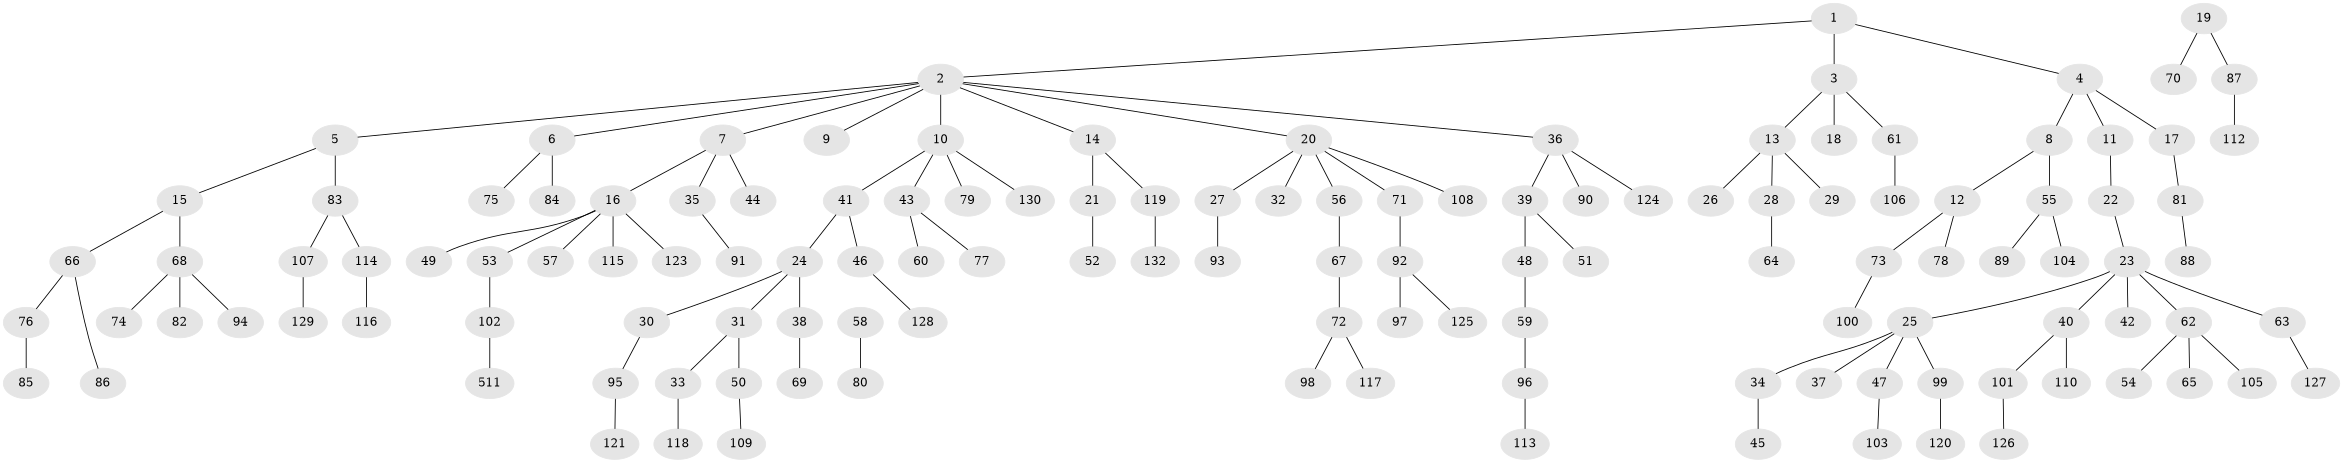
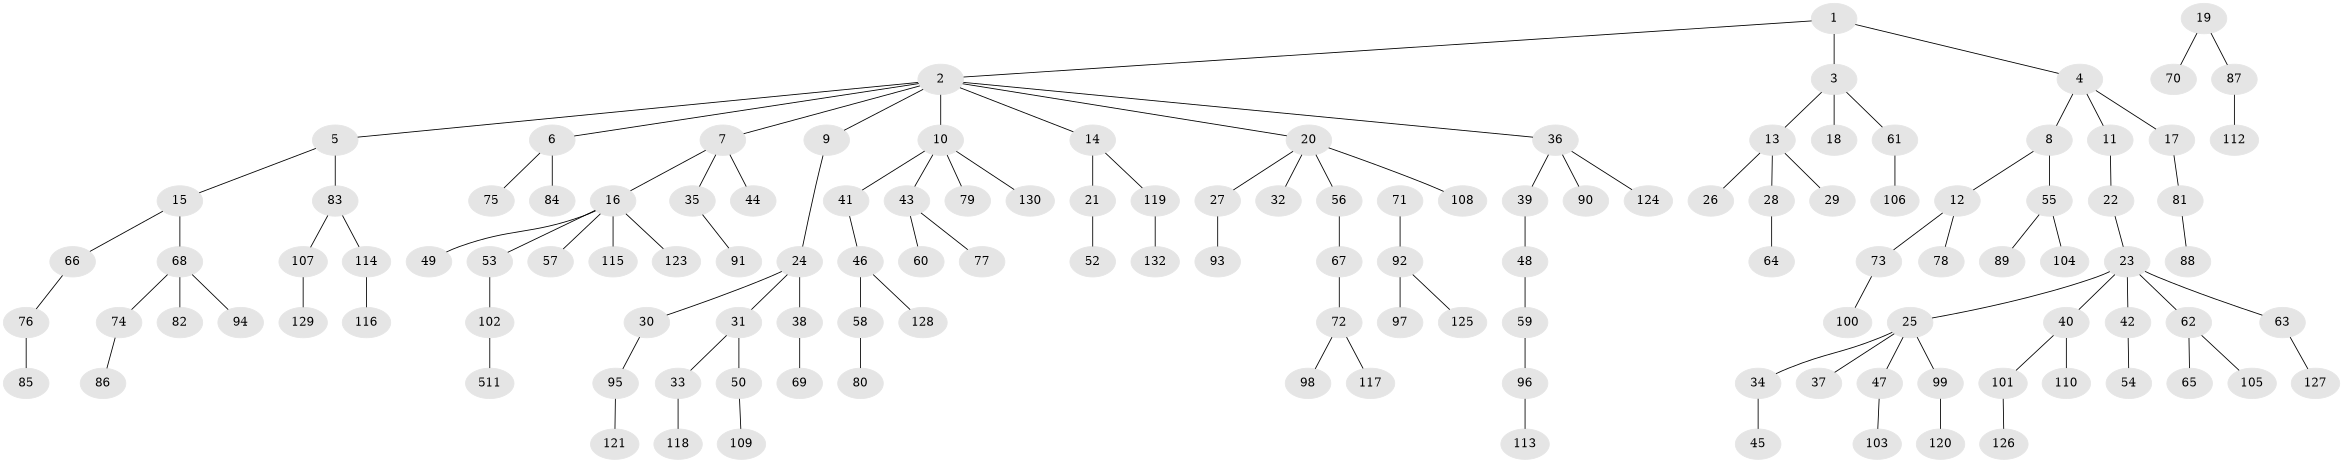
(1355, 171) -> none
(823, 231) -> (812, 201)
(1586, 262) -> none
none -> (860, 292)
(85, 323) -> (111, 353)
(2159, 353) -> (2128, 353)
